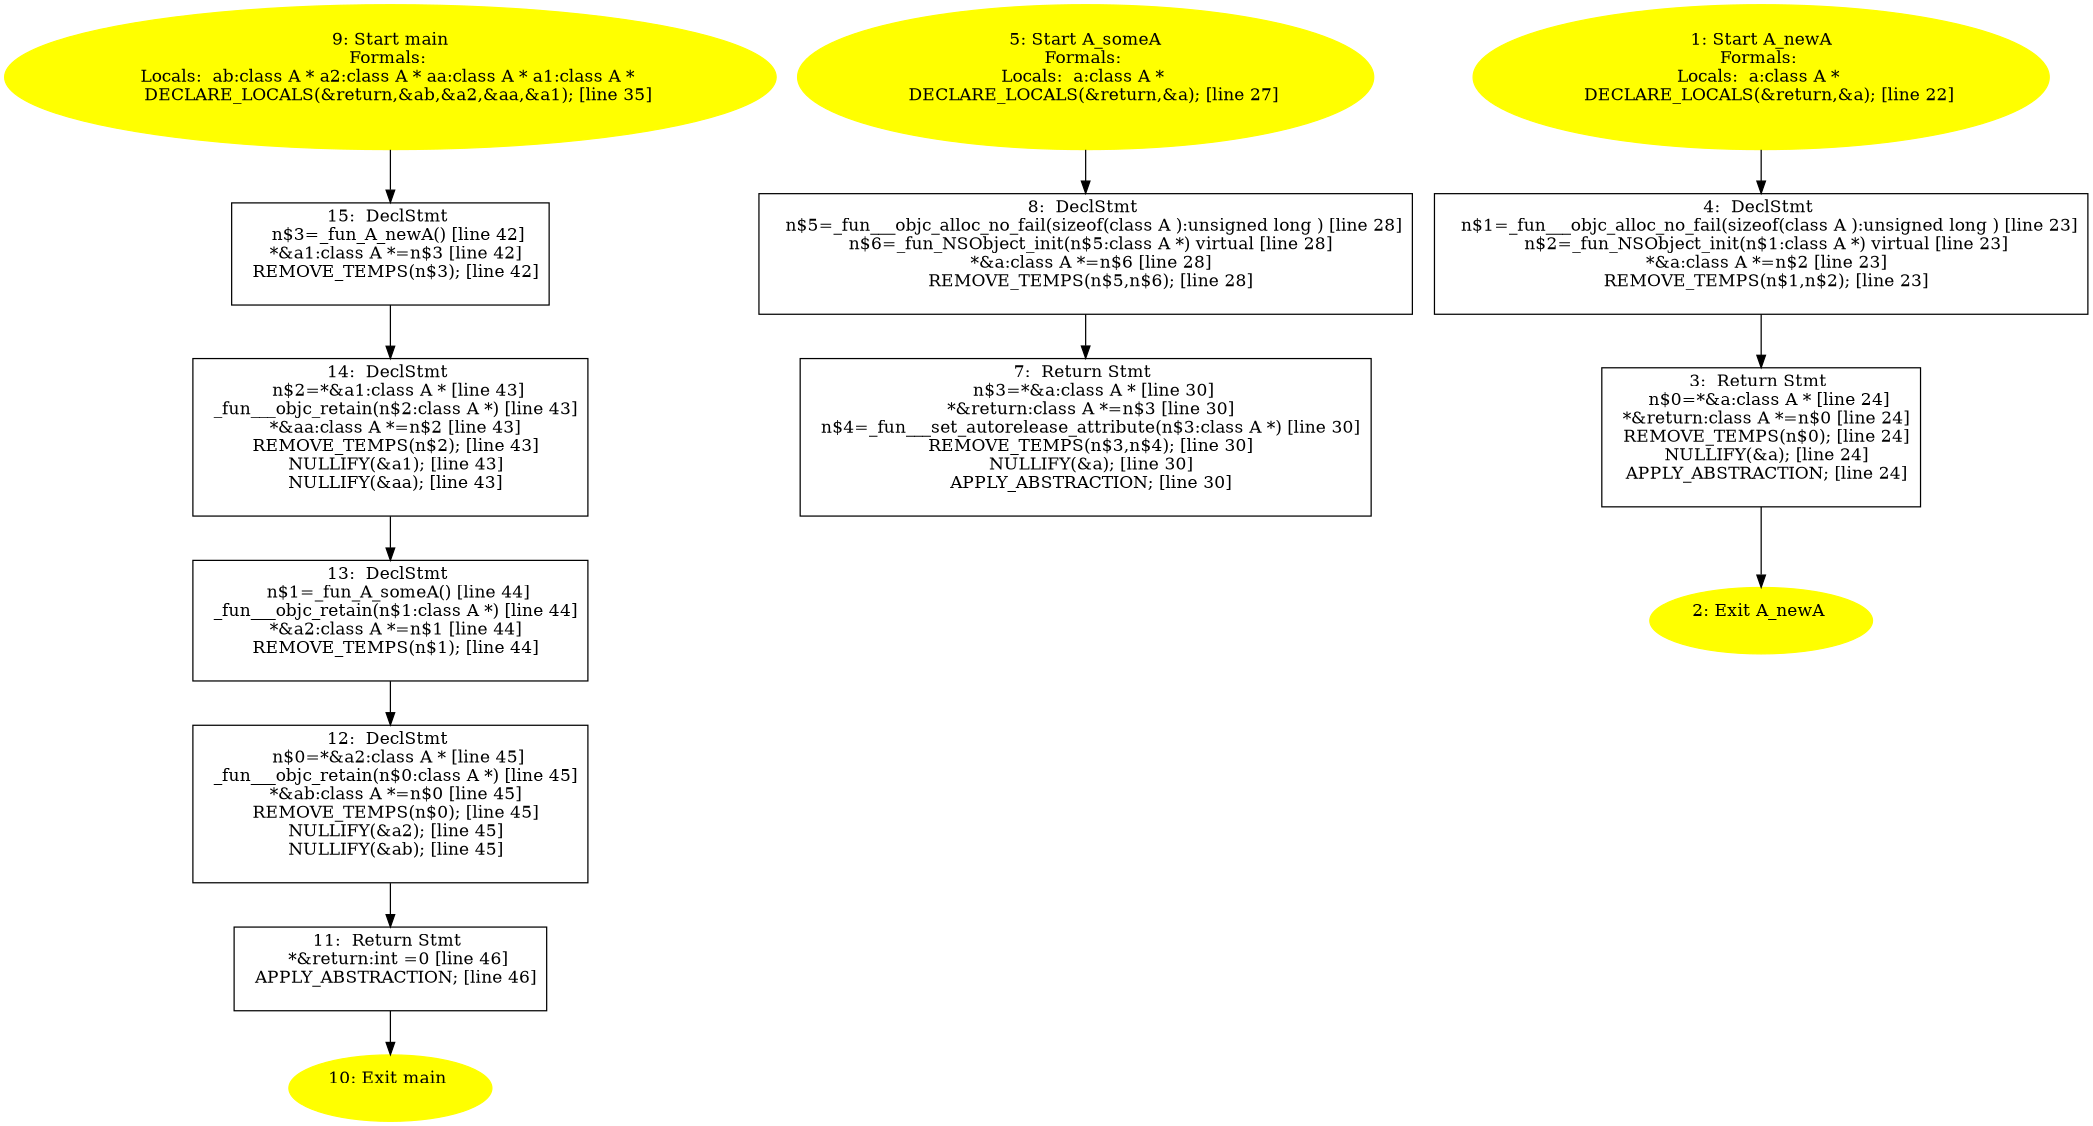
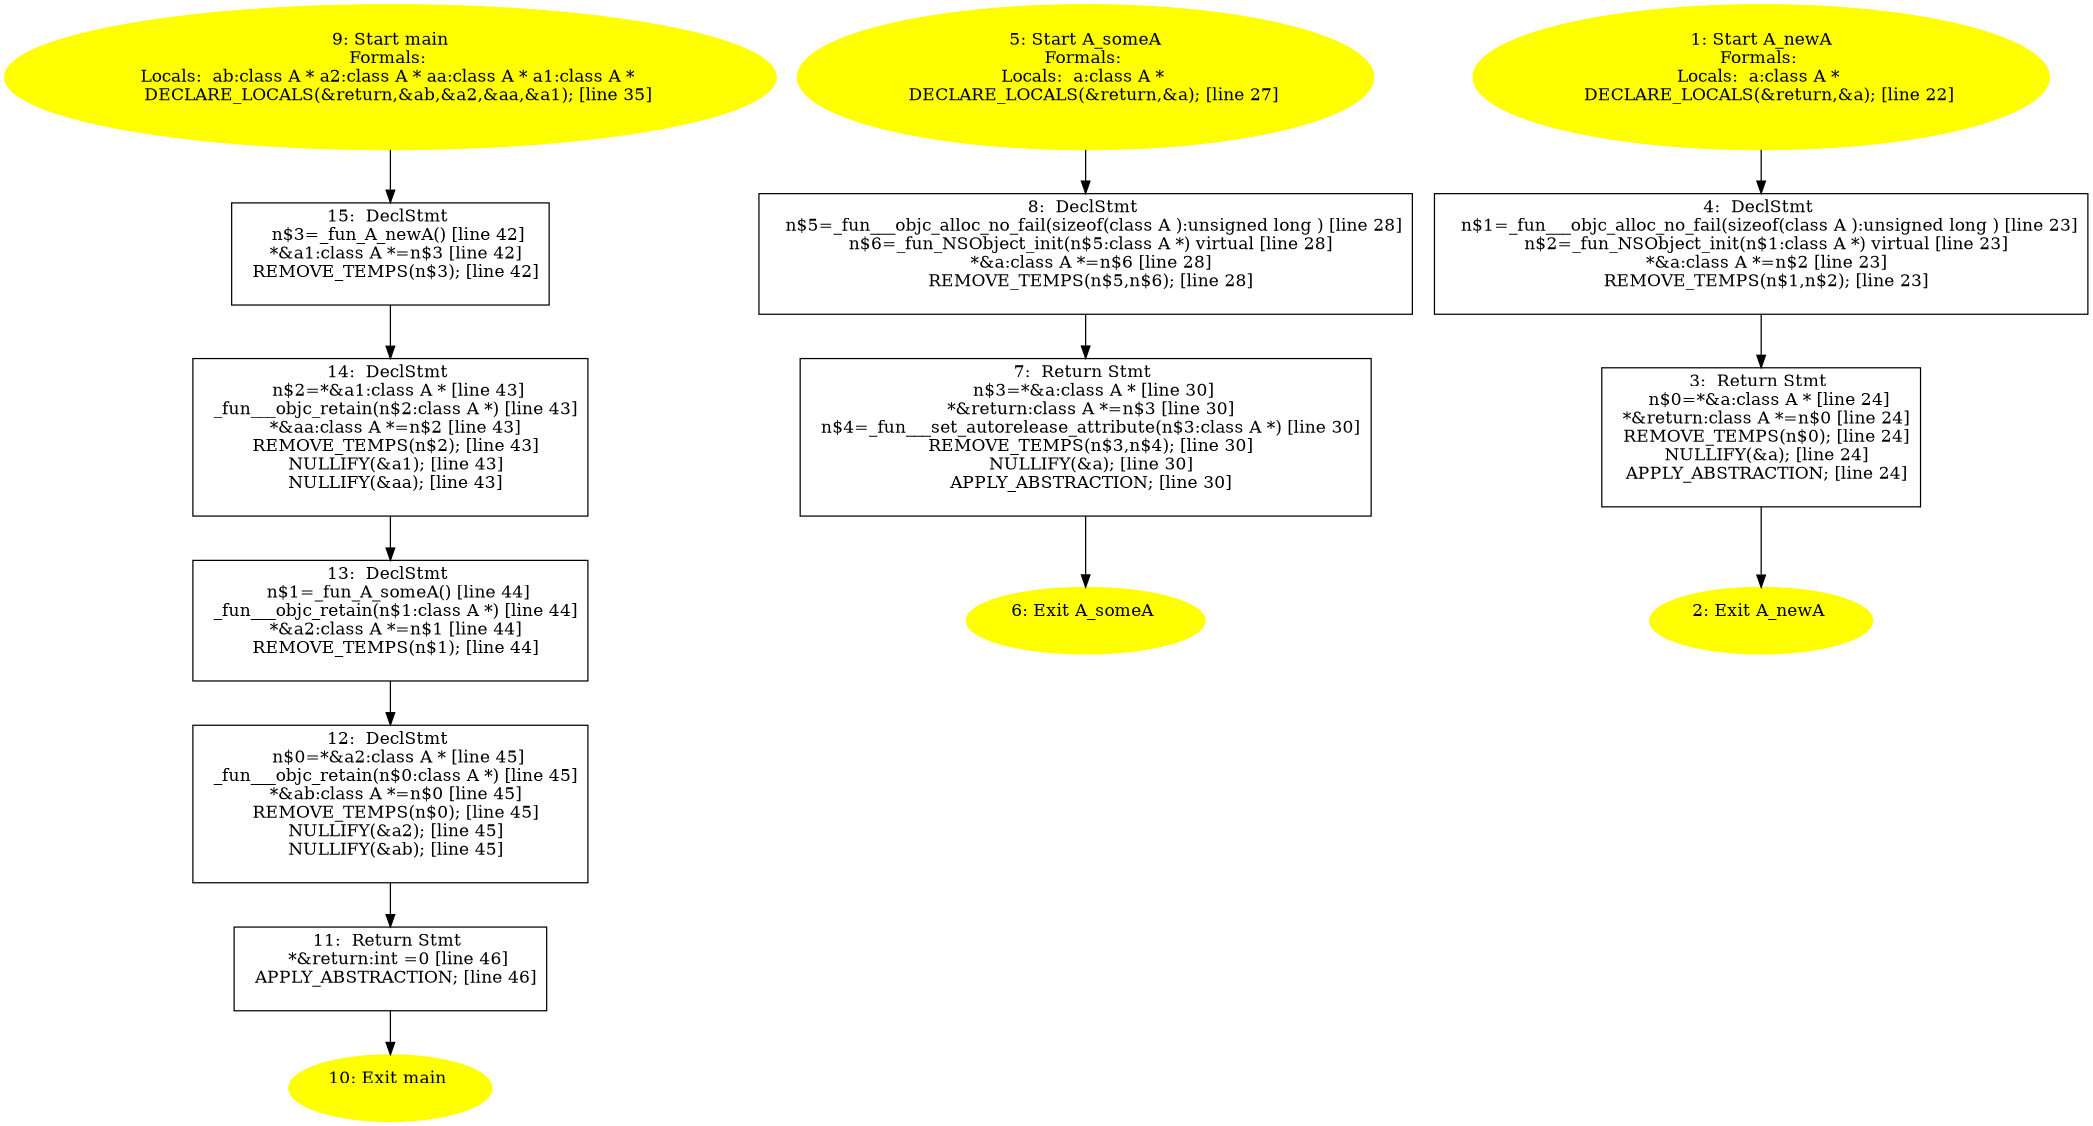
none -> (1086, 621)
